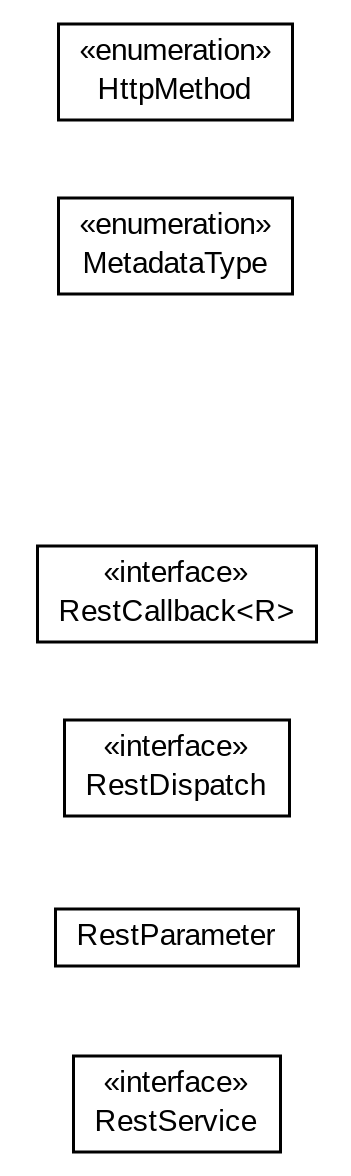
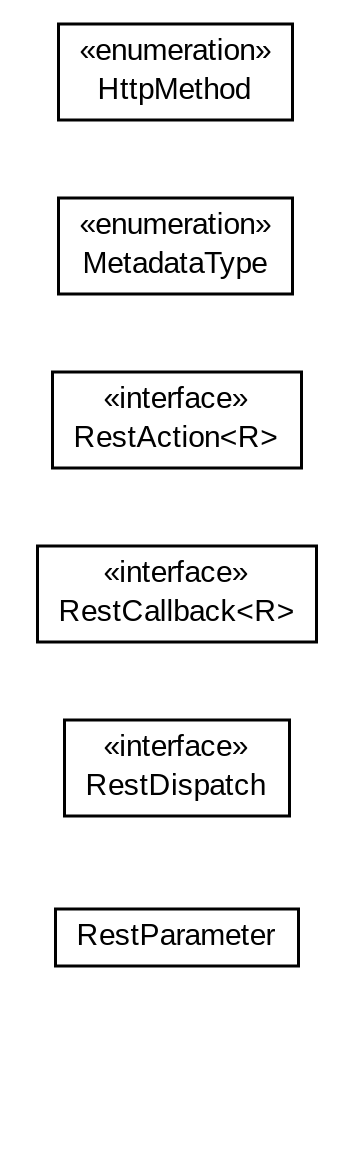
none -> (176, 420)
(176, 1104) -> none
